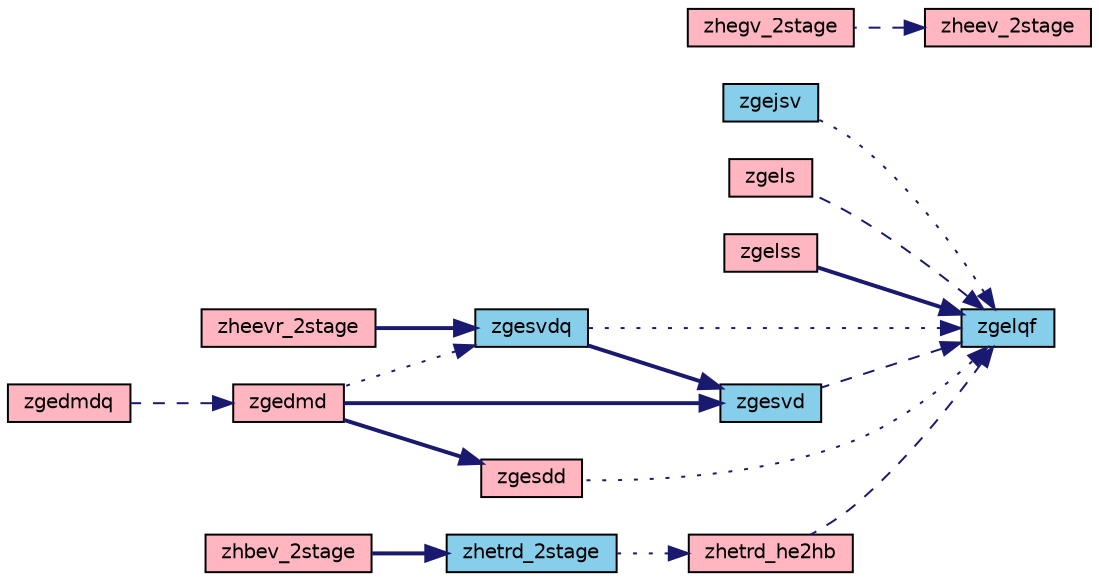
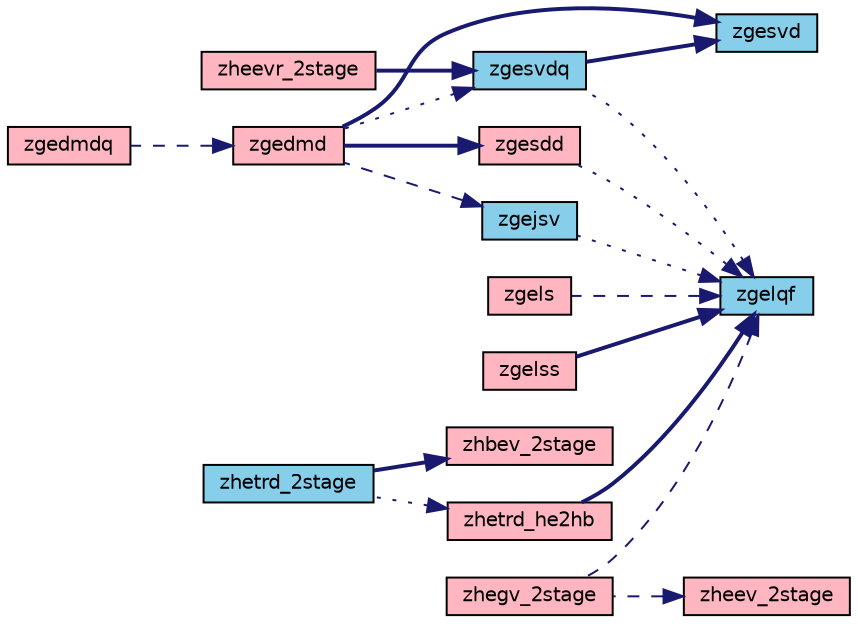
none -> (404, 182)
(882, 368) -> (685, 468)
(904, 457) -> (672, 427)
(399, 553) -> (400, 466)
